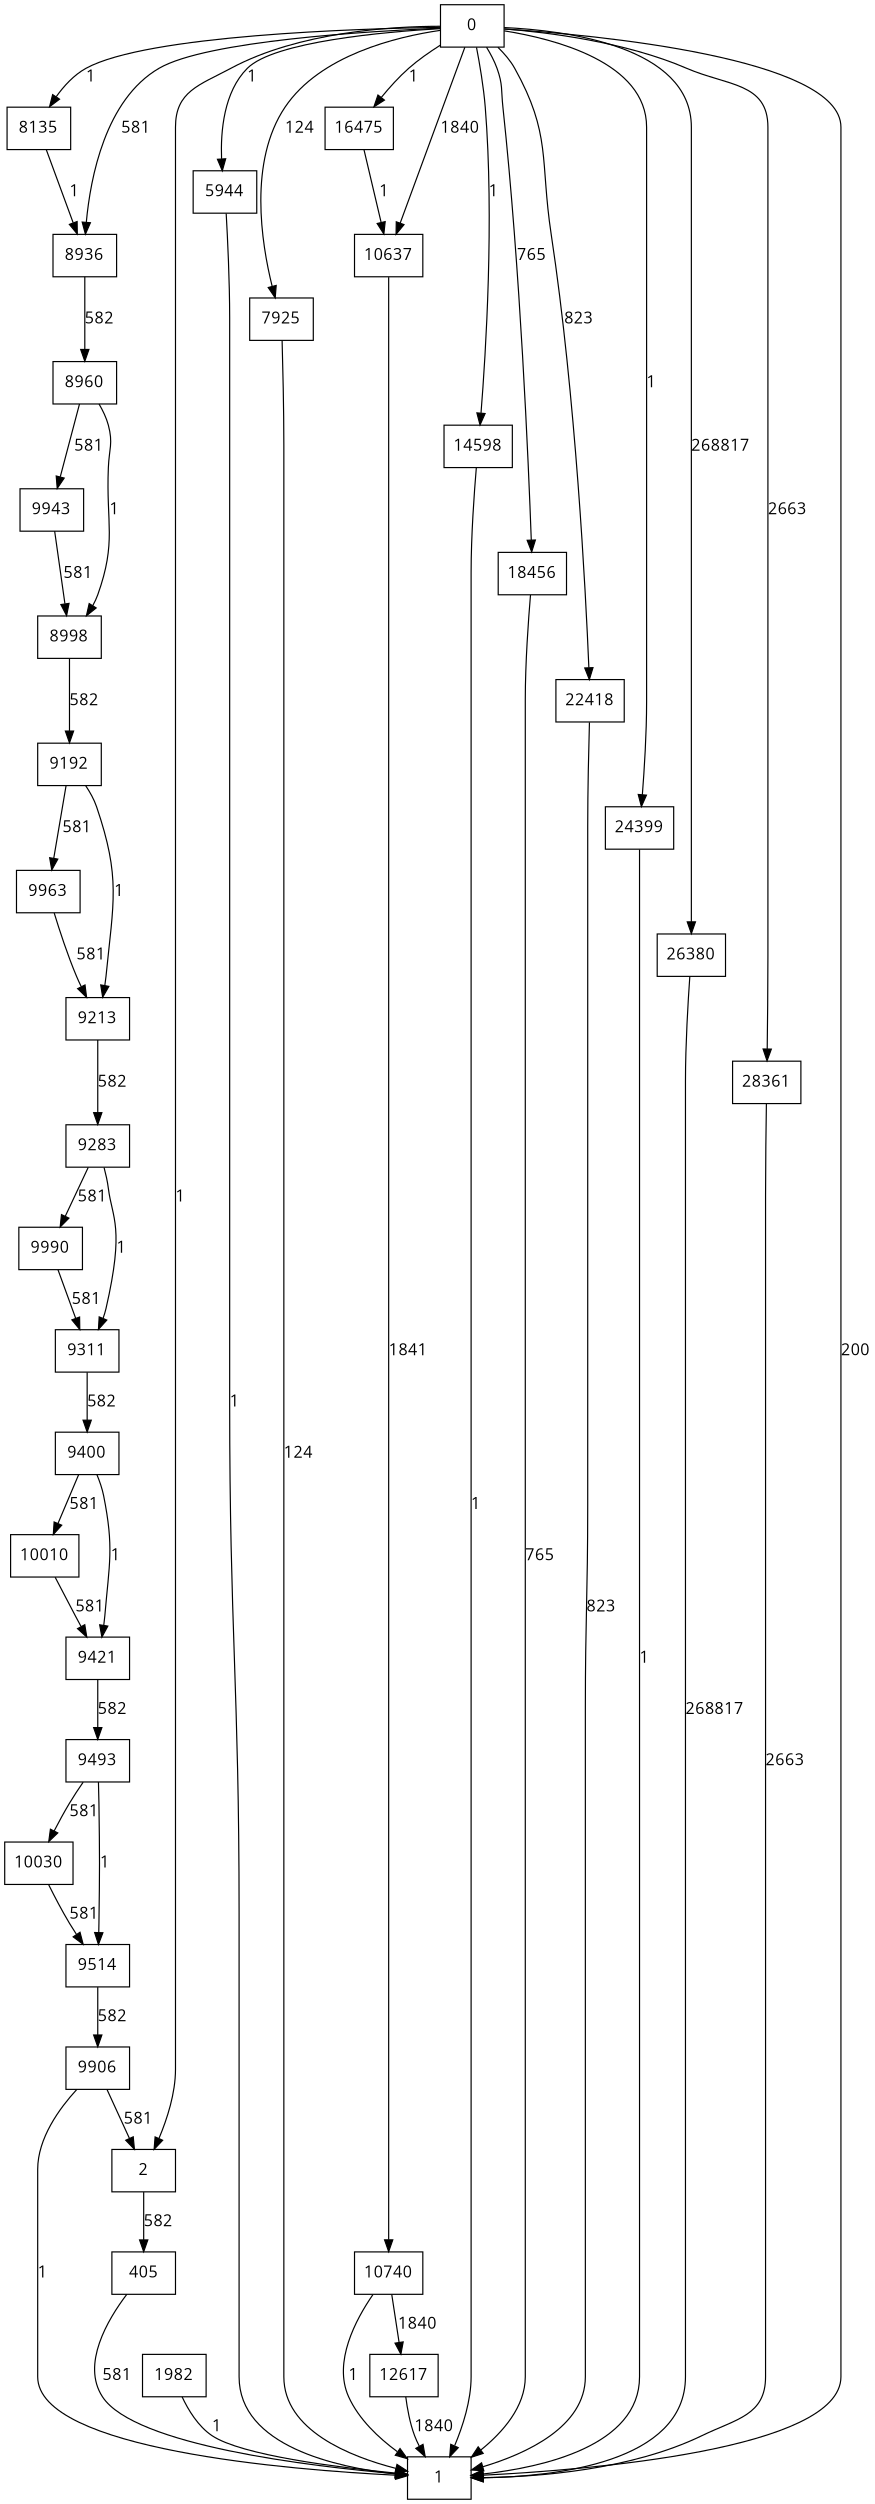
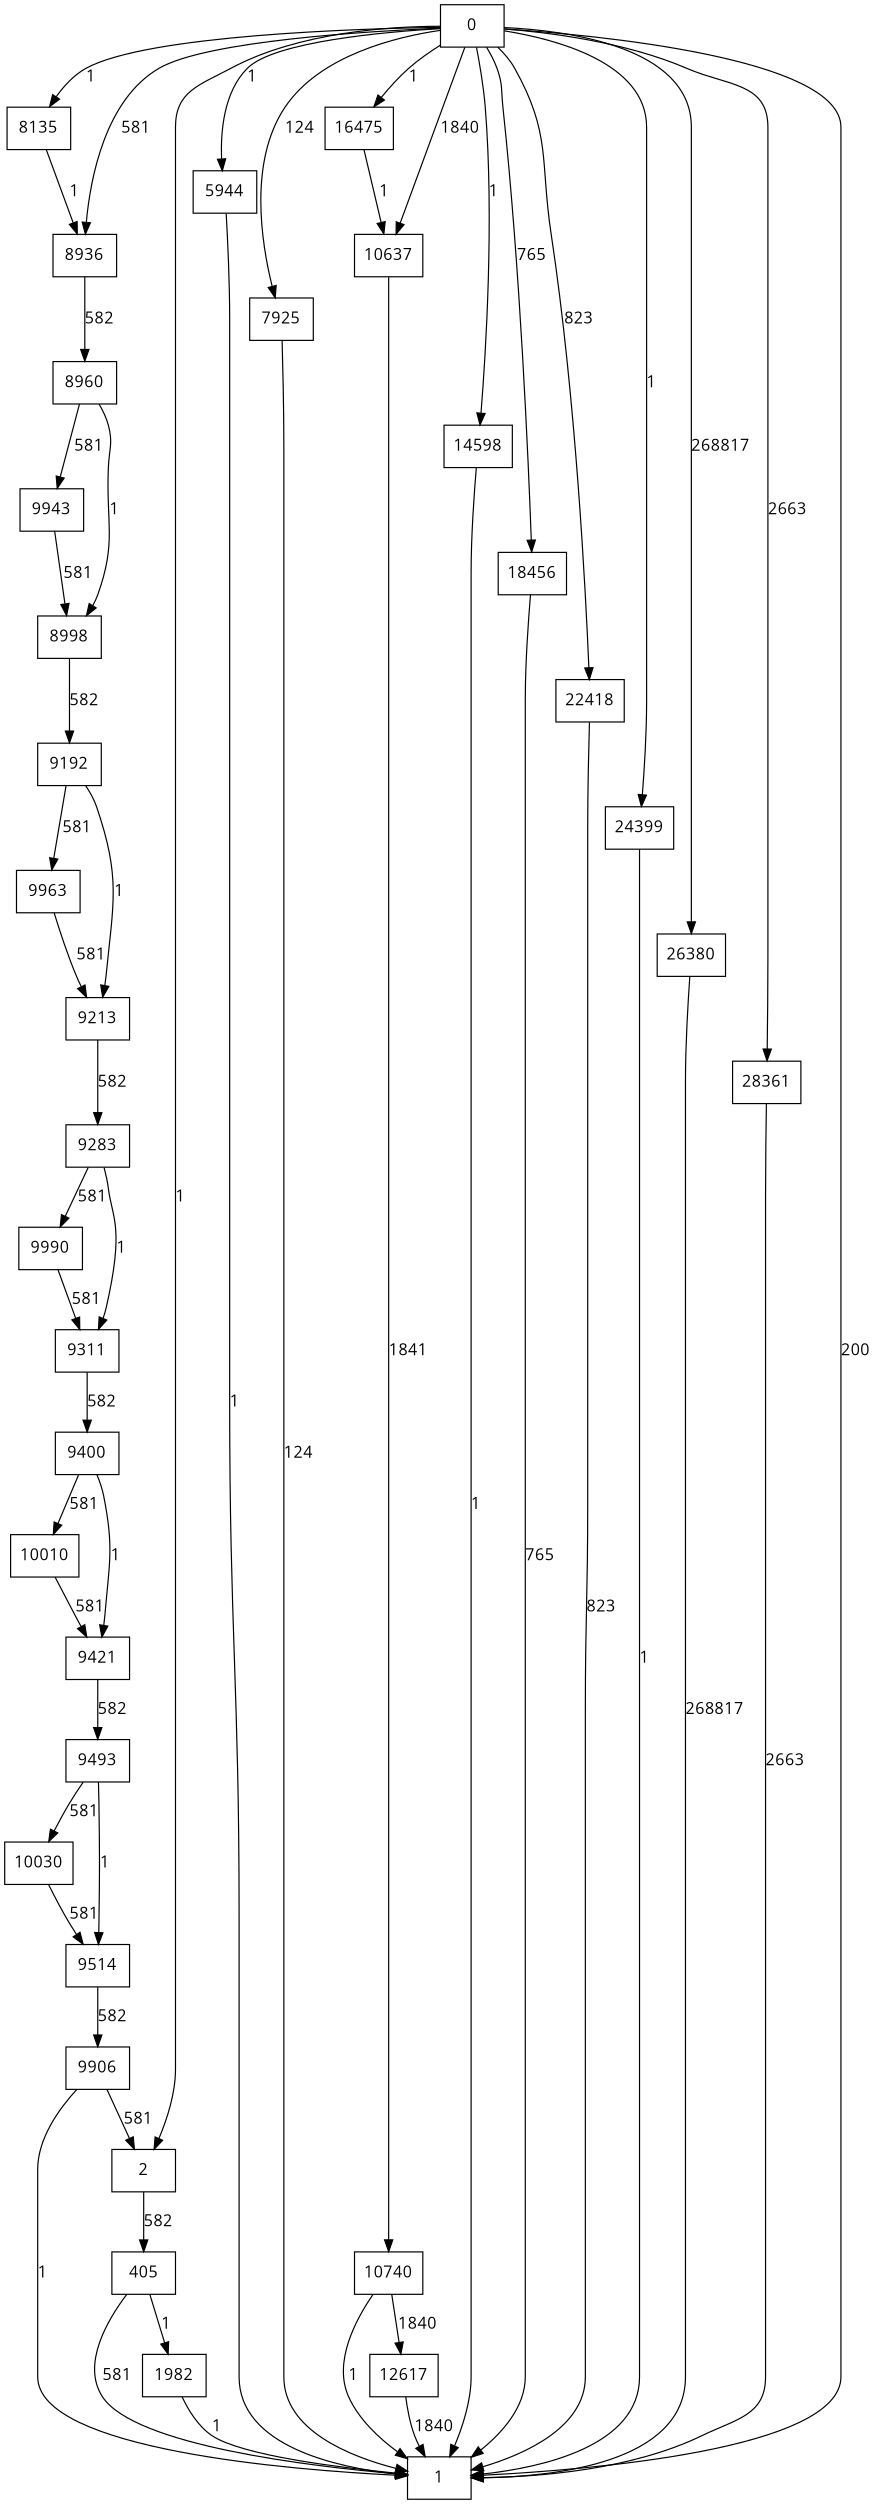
none -> (157, 2319)
